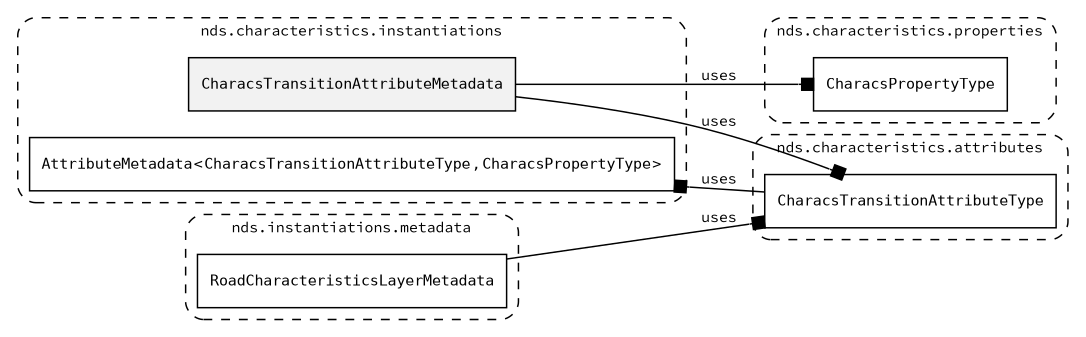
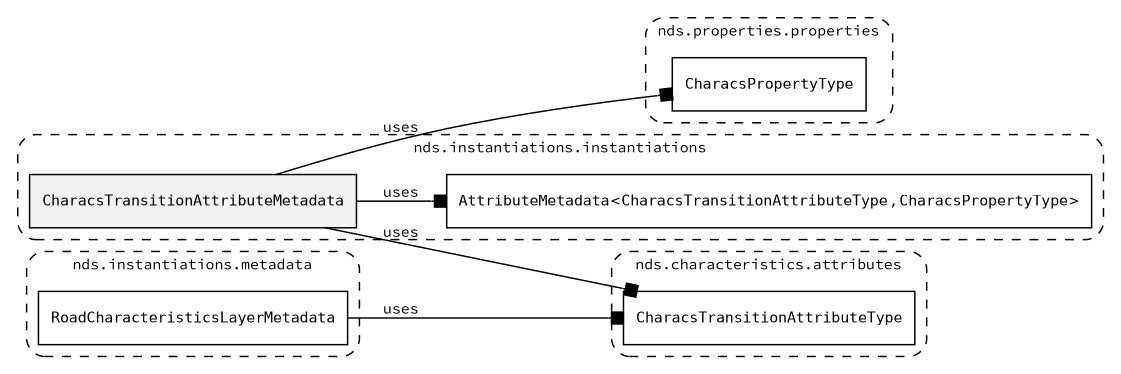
(352, 32) -> (561, 149)
(910, 32) -> (769, 32)
(727, 190) -> (394, 201)
